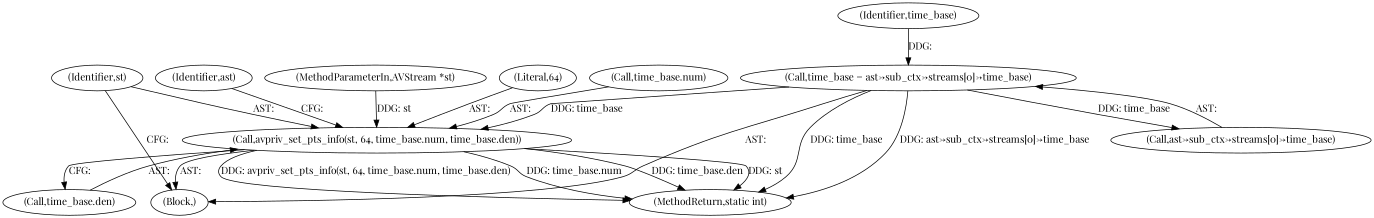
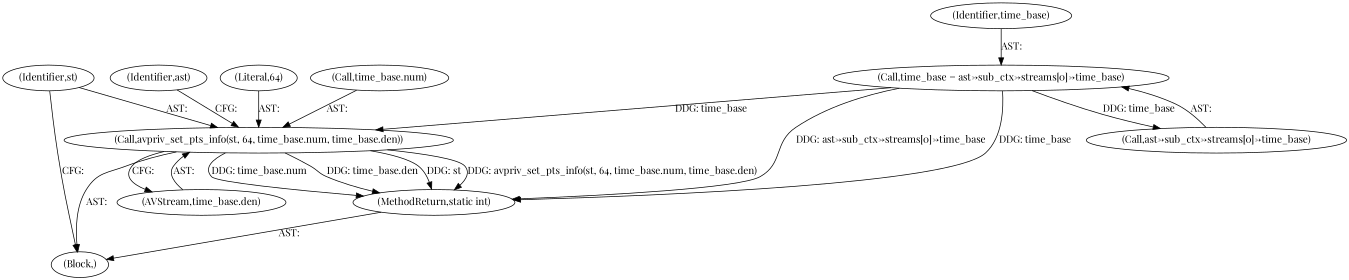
(922, 47) -> (1013, 47)
(375, 78) -> none
(533, 190) -> (247, 235)
(69, 202) -> (201, 202)
